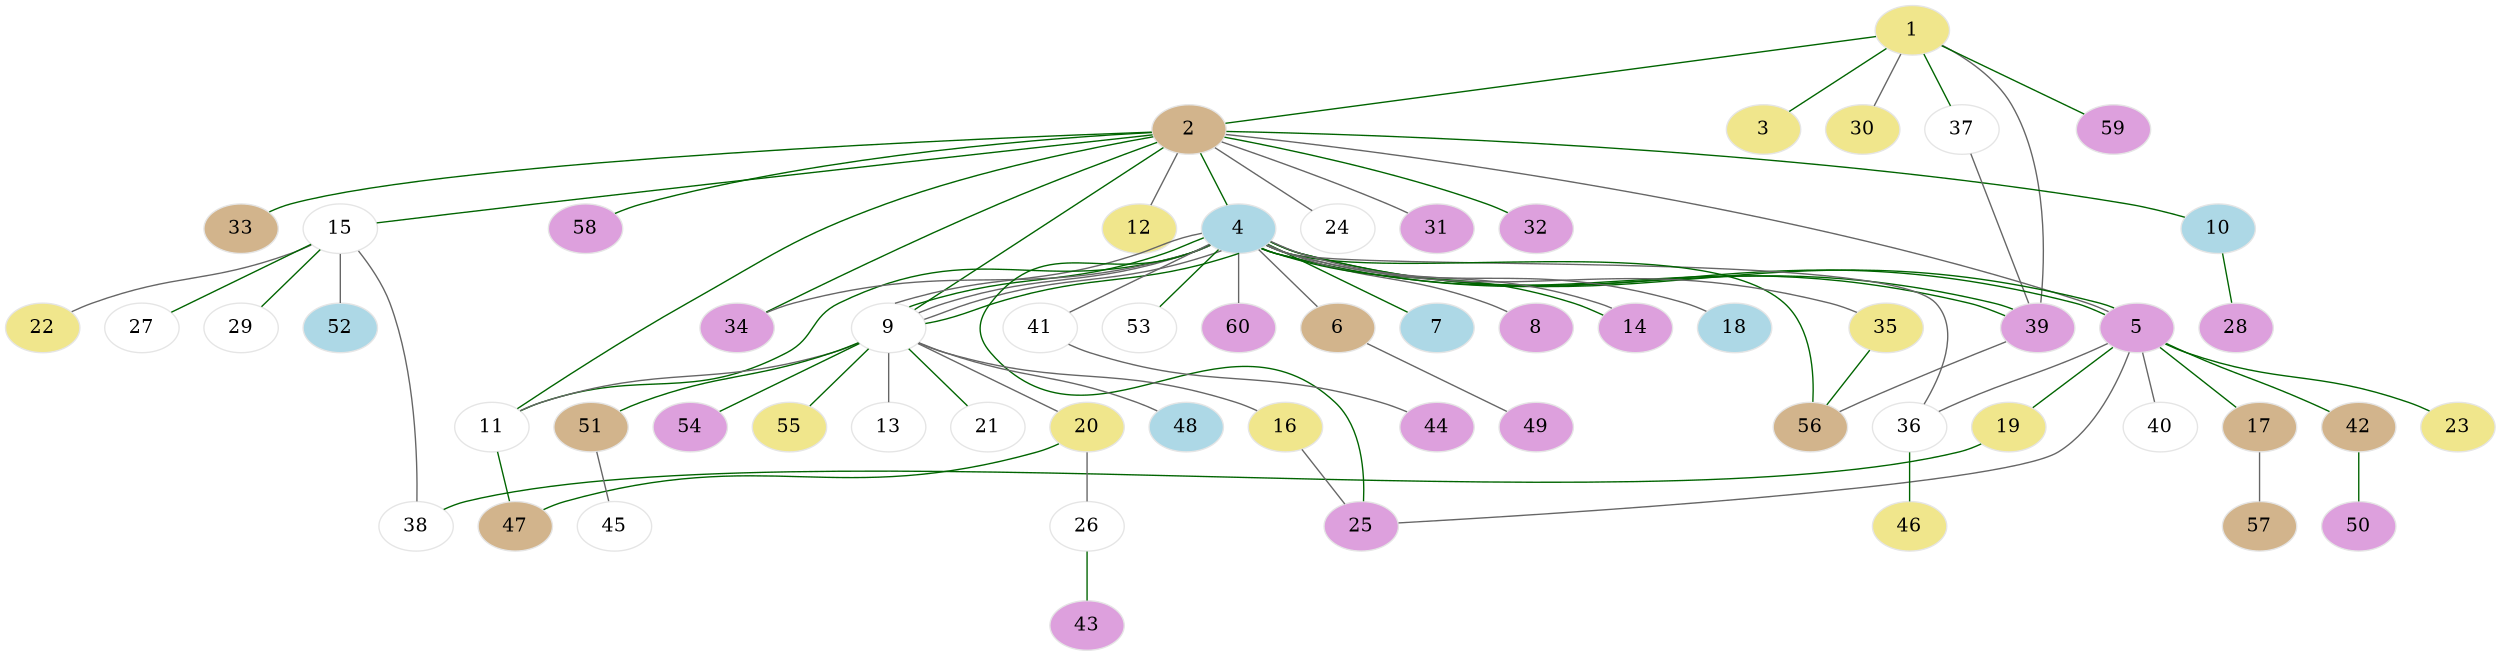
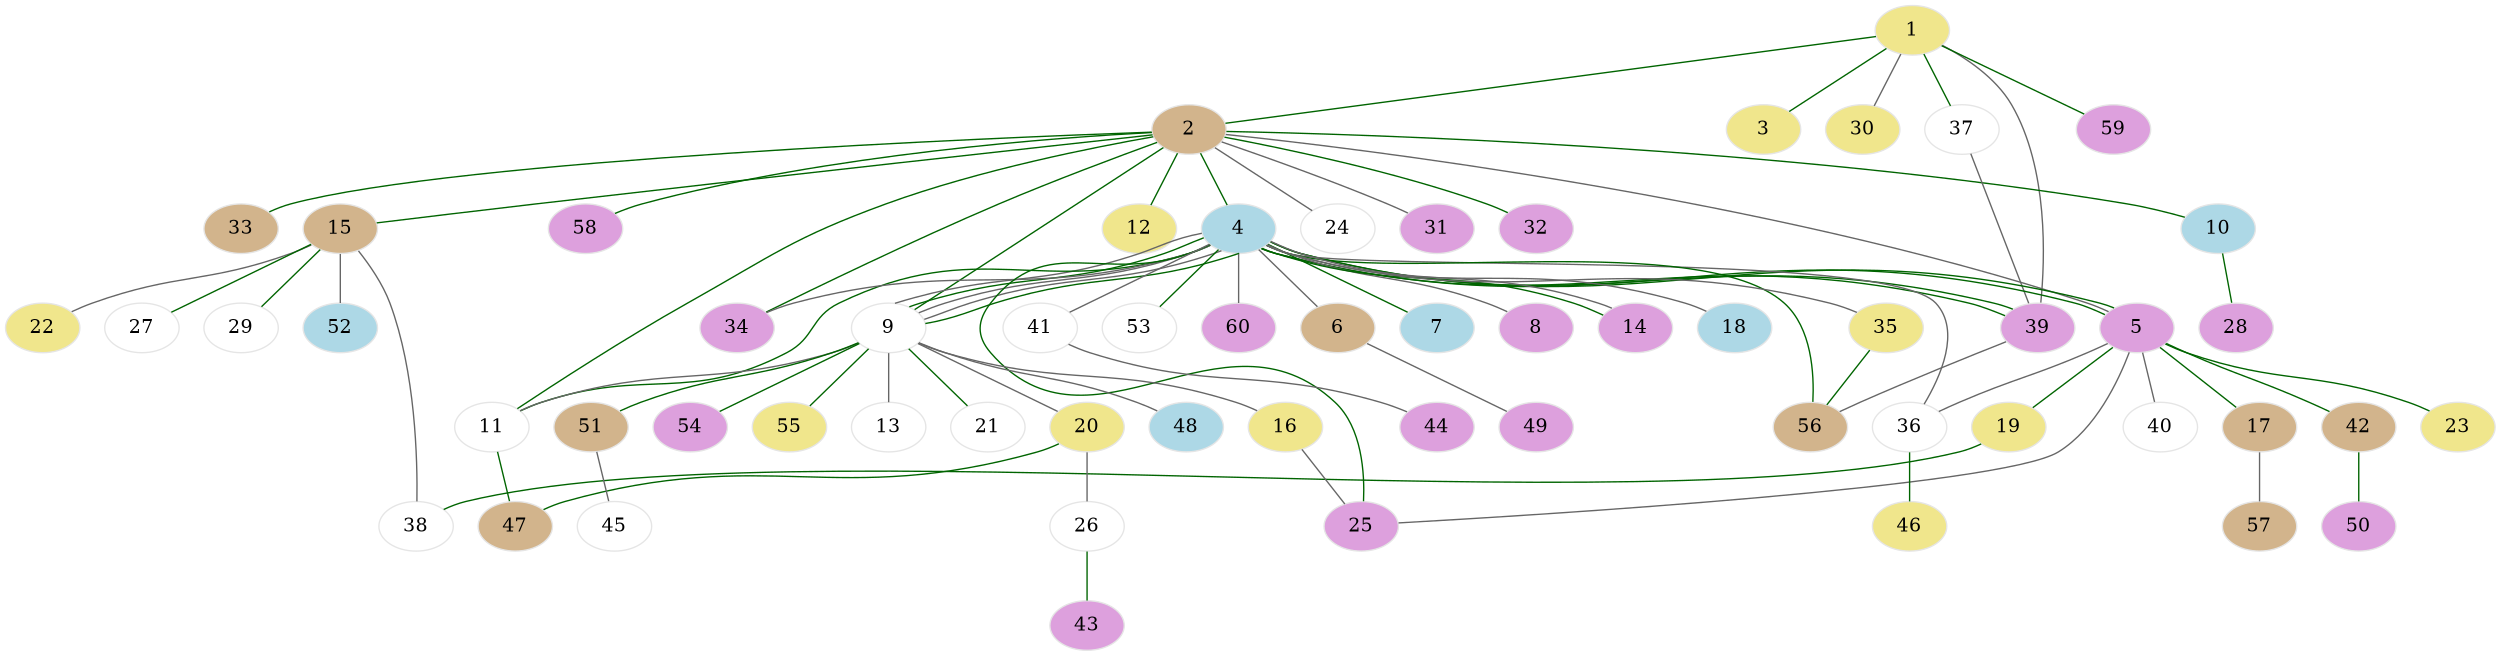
(1164, 179) -> (1164, 179)
(340, 229) -> (340, 229)
